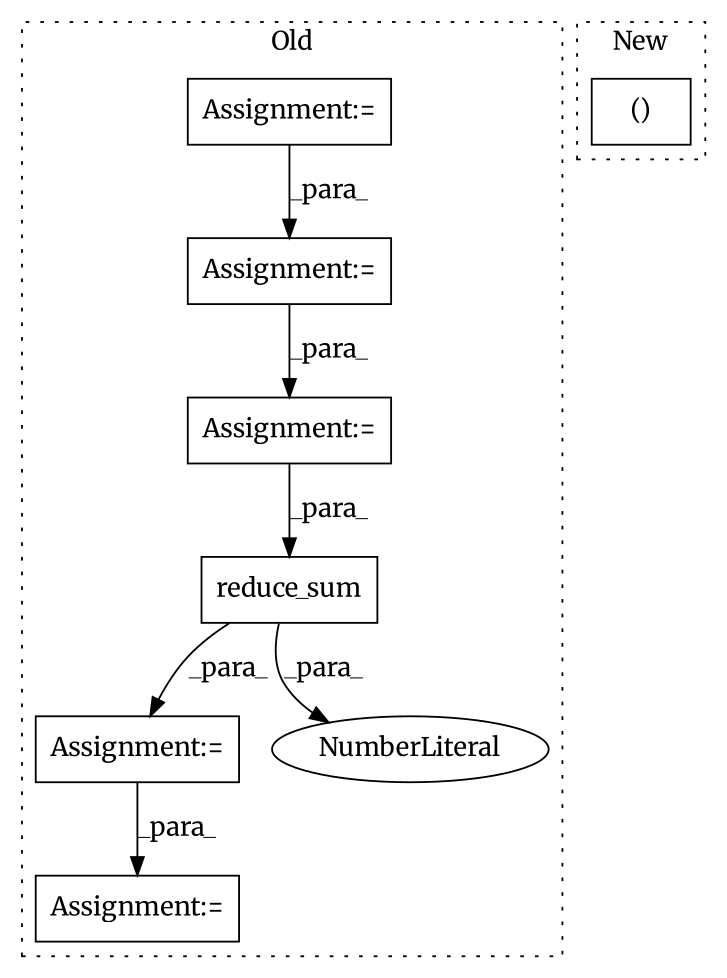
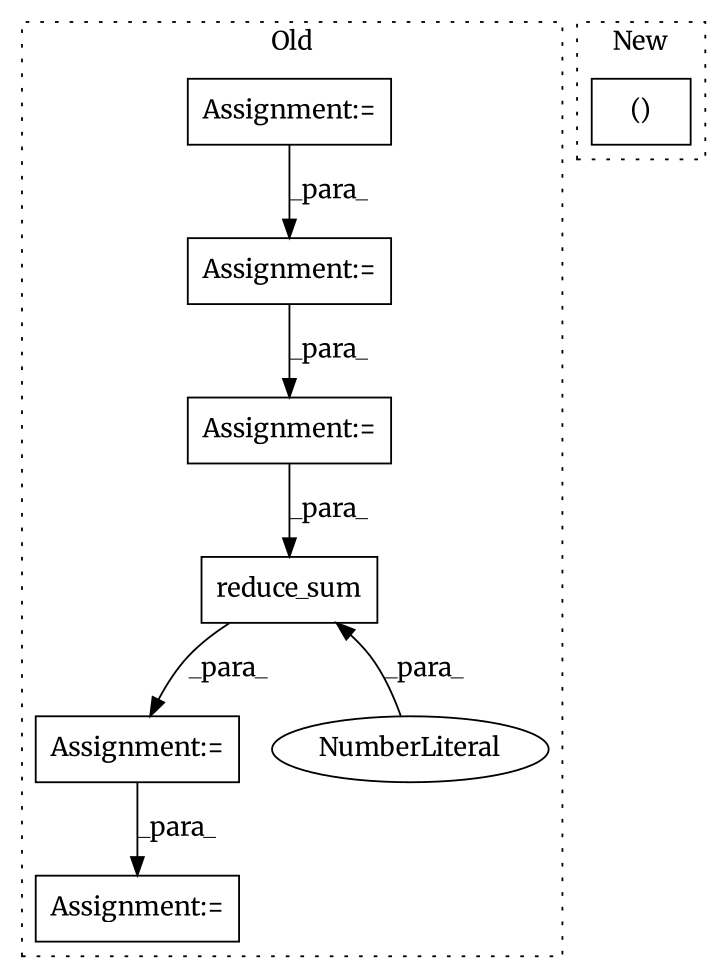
(280, 674) -> (381, 672)
